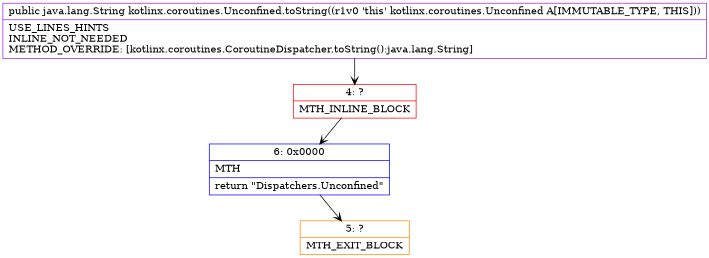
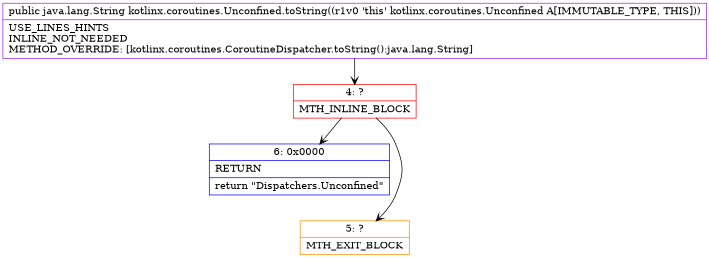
(228, 169) -> (238, 169)
(328, 205) -> (402, 166)
